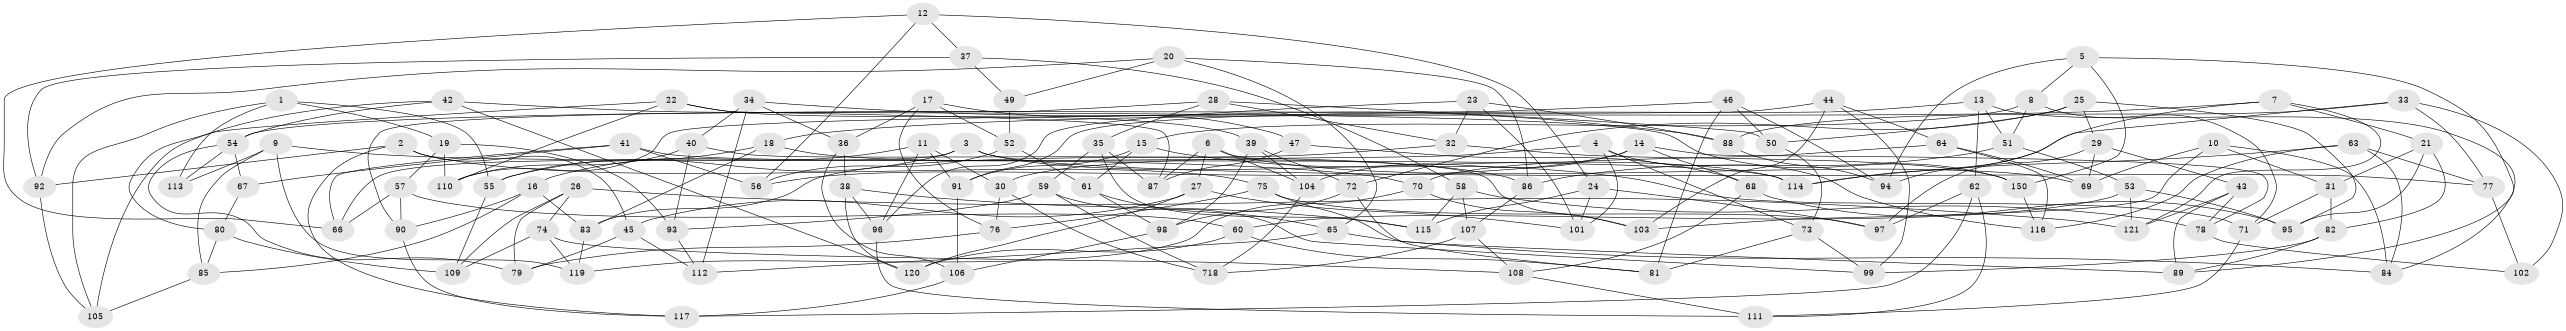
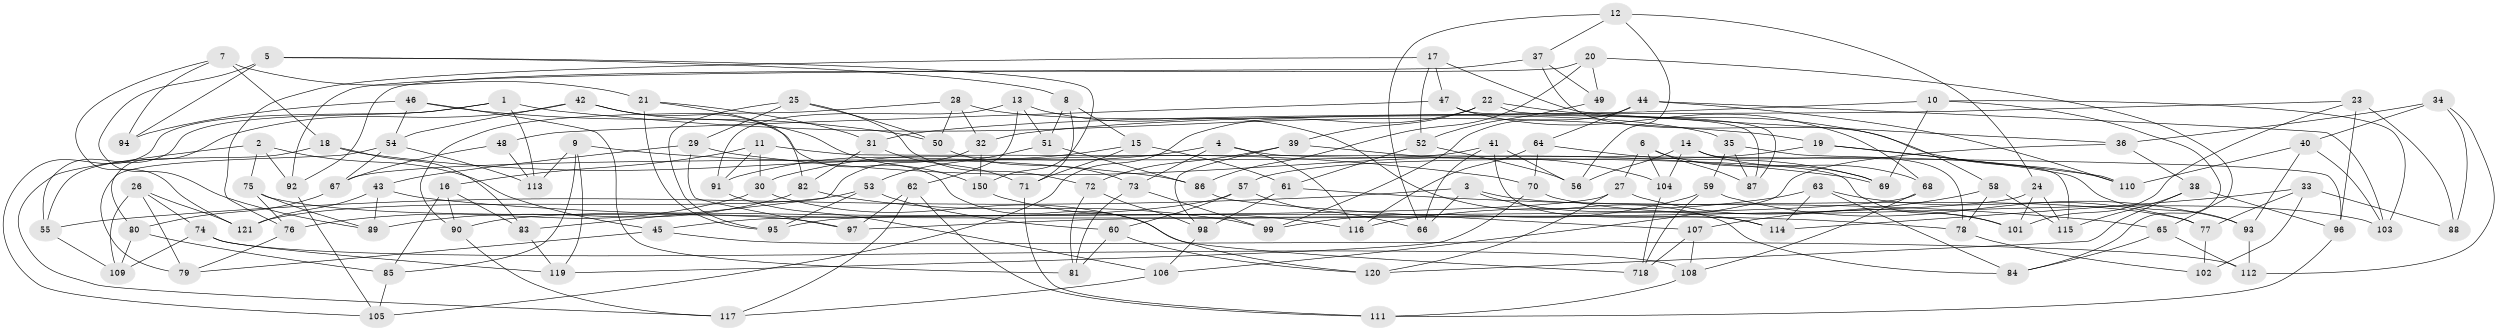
none -> (502, 144)
(1807, 166) -> none
